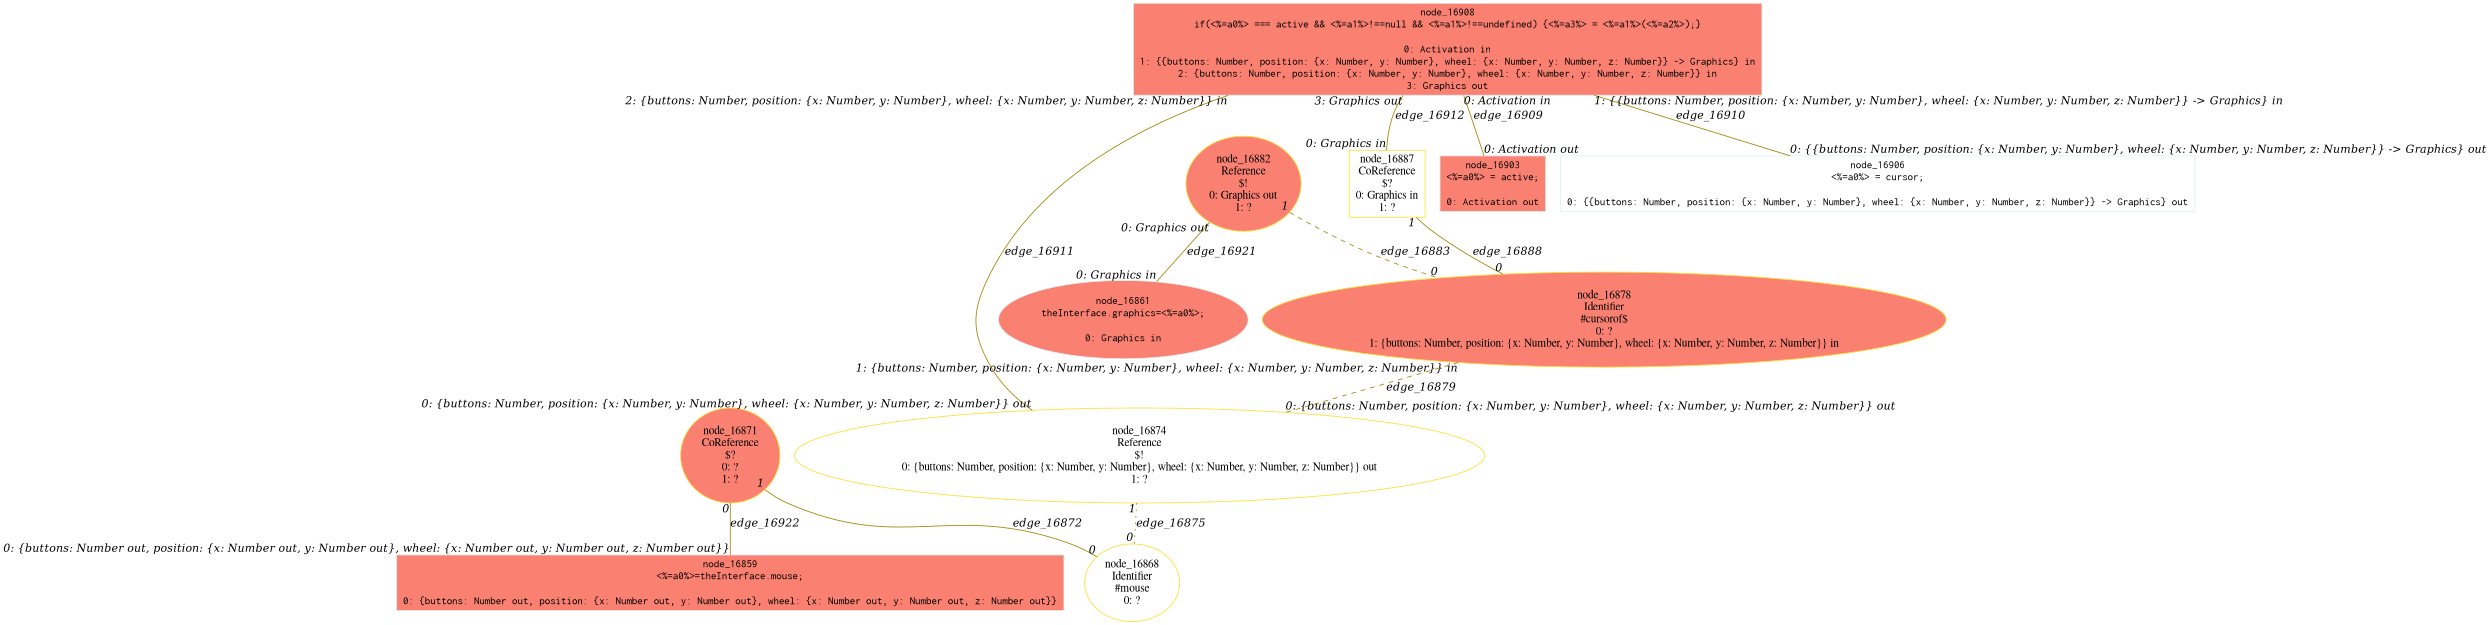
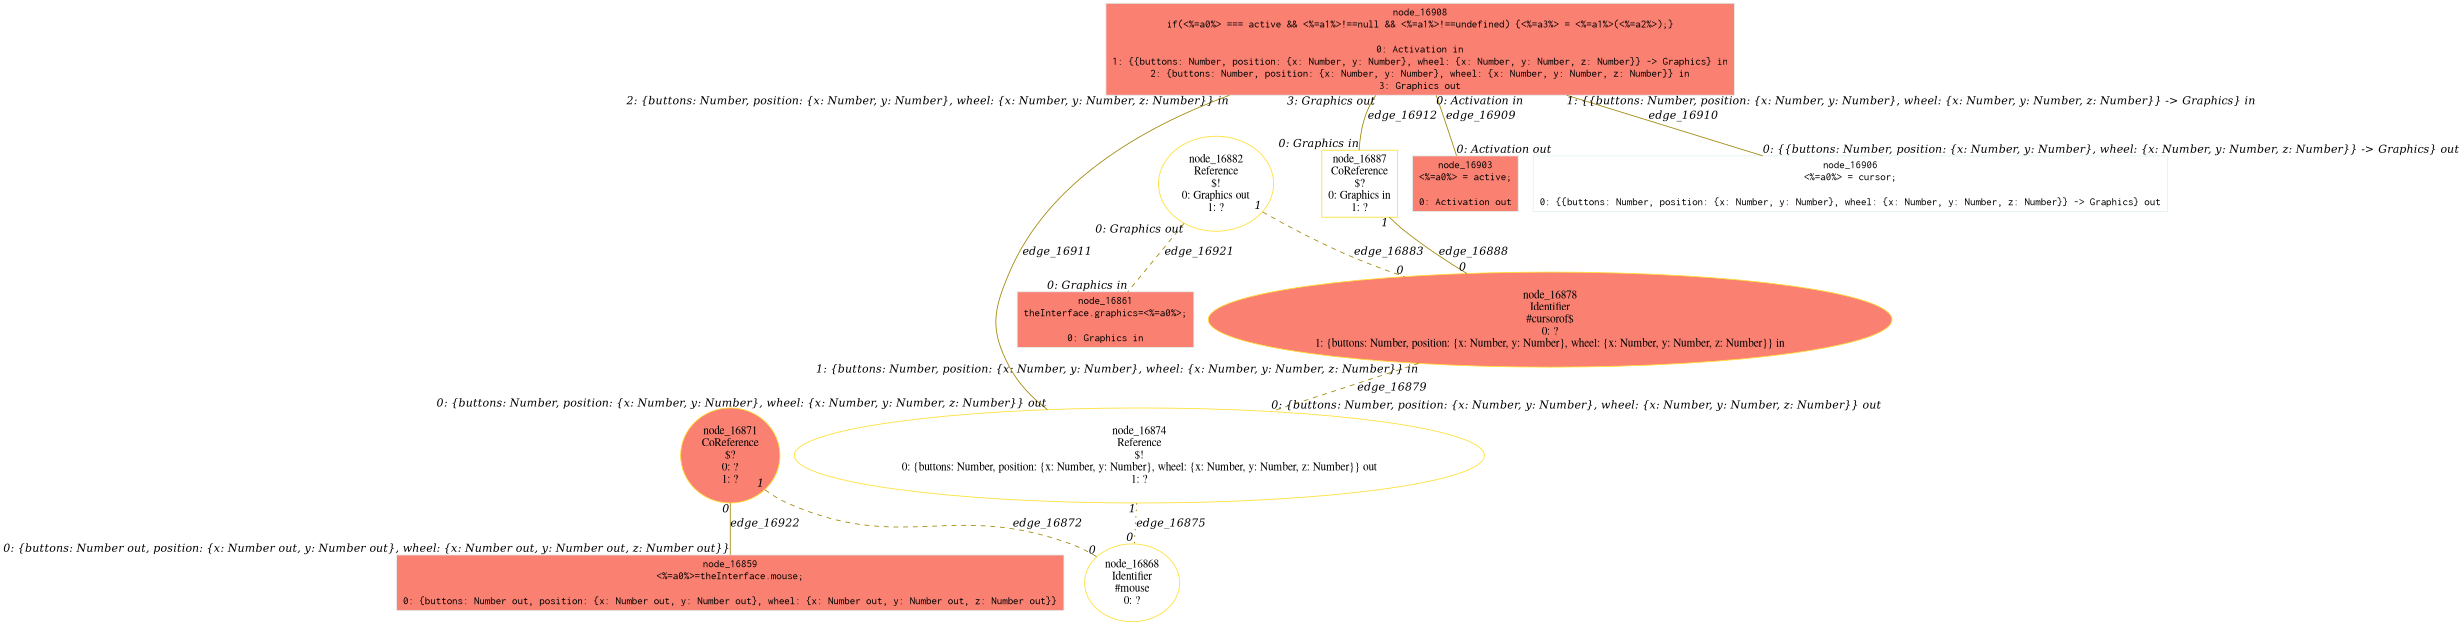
(1244, 184) -> (1216, 184)
(1183, 252) -> (1156, 258)
(1123, 320) -> (1106, 320)
(930, 526) -> (930, 526)
